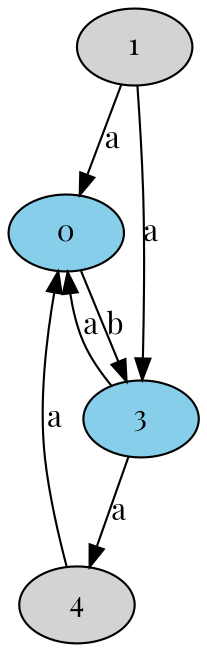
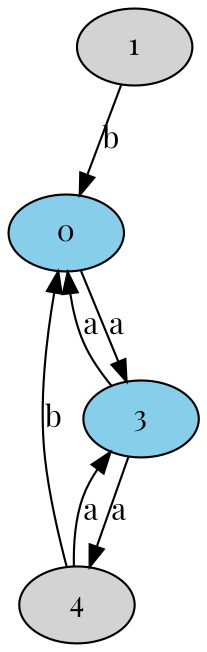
(112, 140) -> (112, 140)
(144, 222) -> (78, 516)
(116, 326) -> (116, 326)
(55, 419) -> (55, 419)
